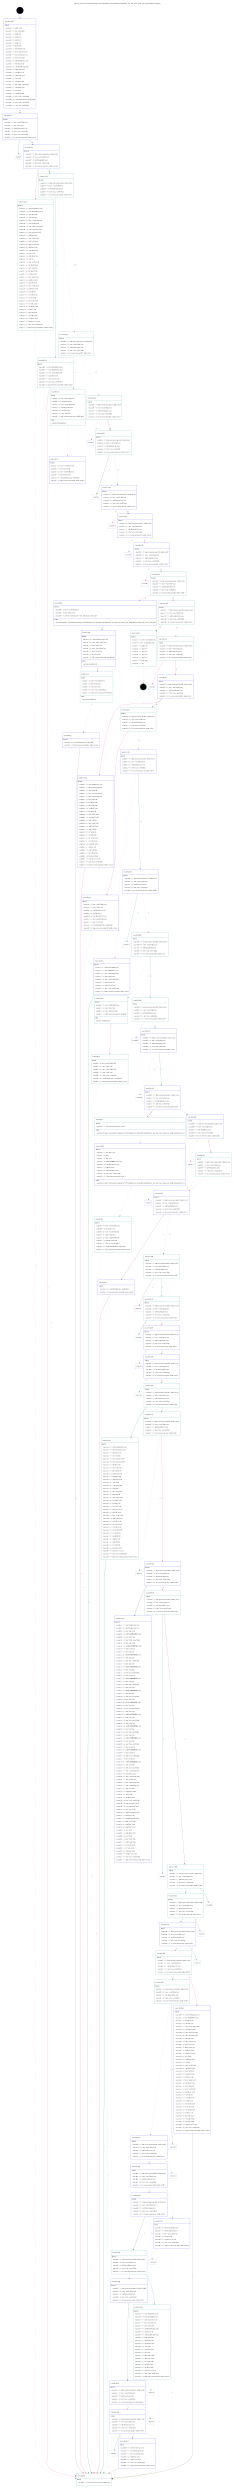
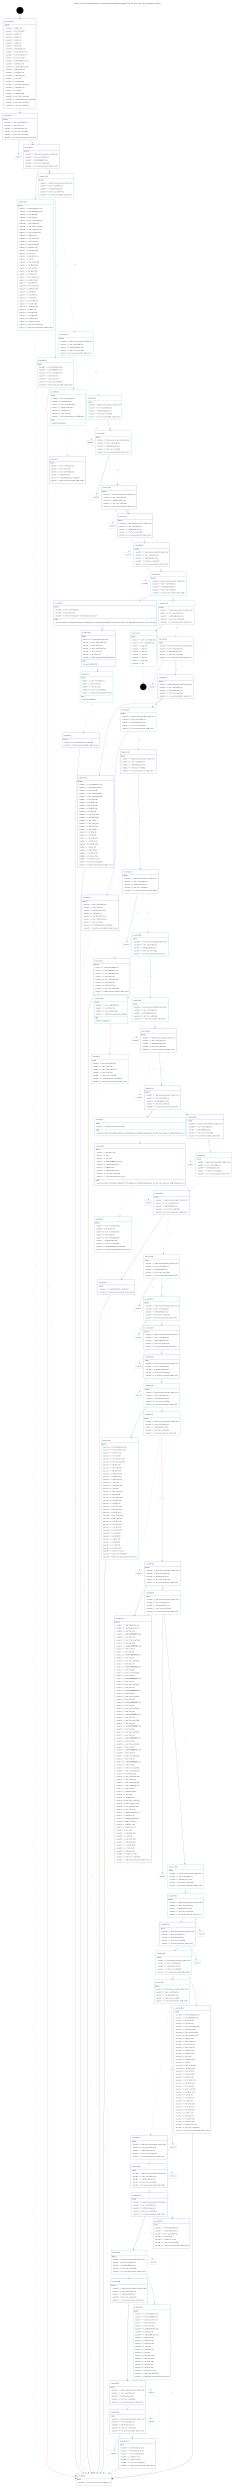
(209, 1905) -> none
